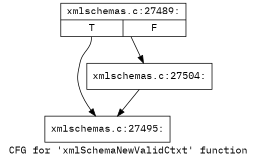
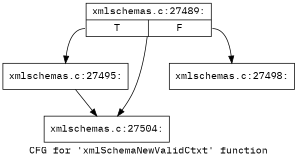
none -> (232, 76)
(131, 100) -> (84, 100)
